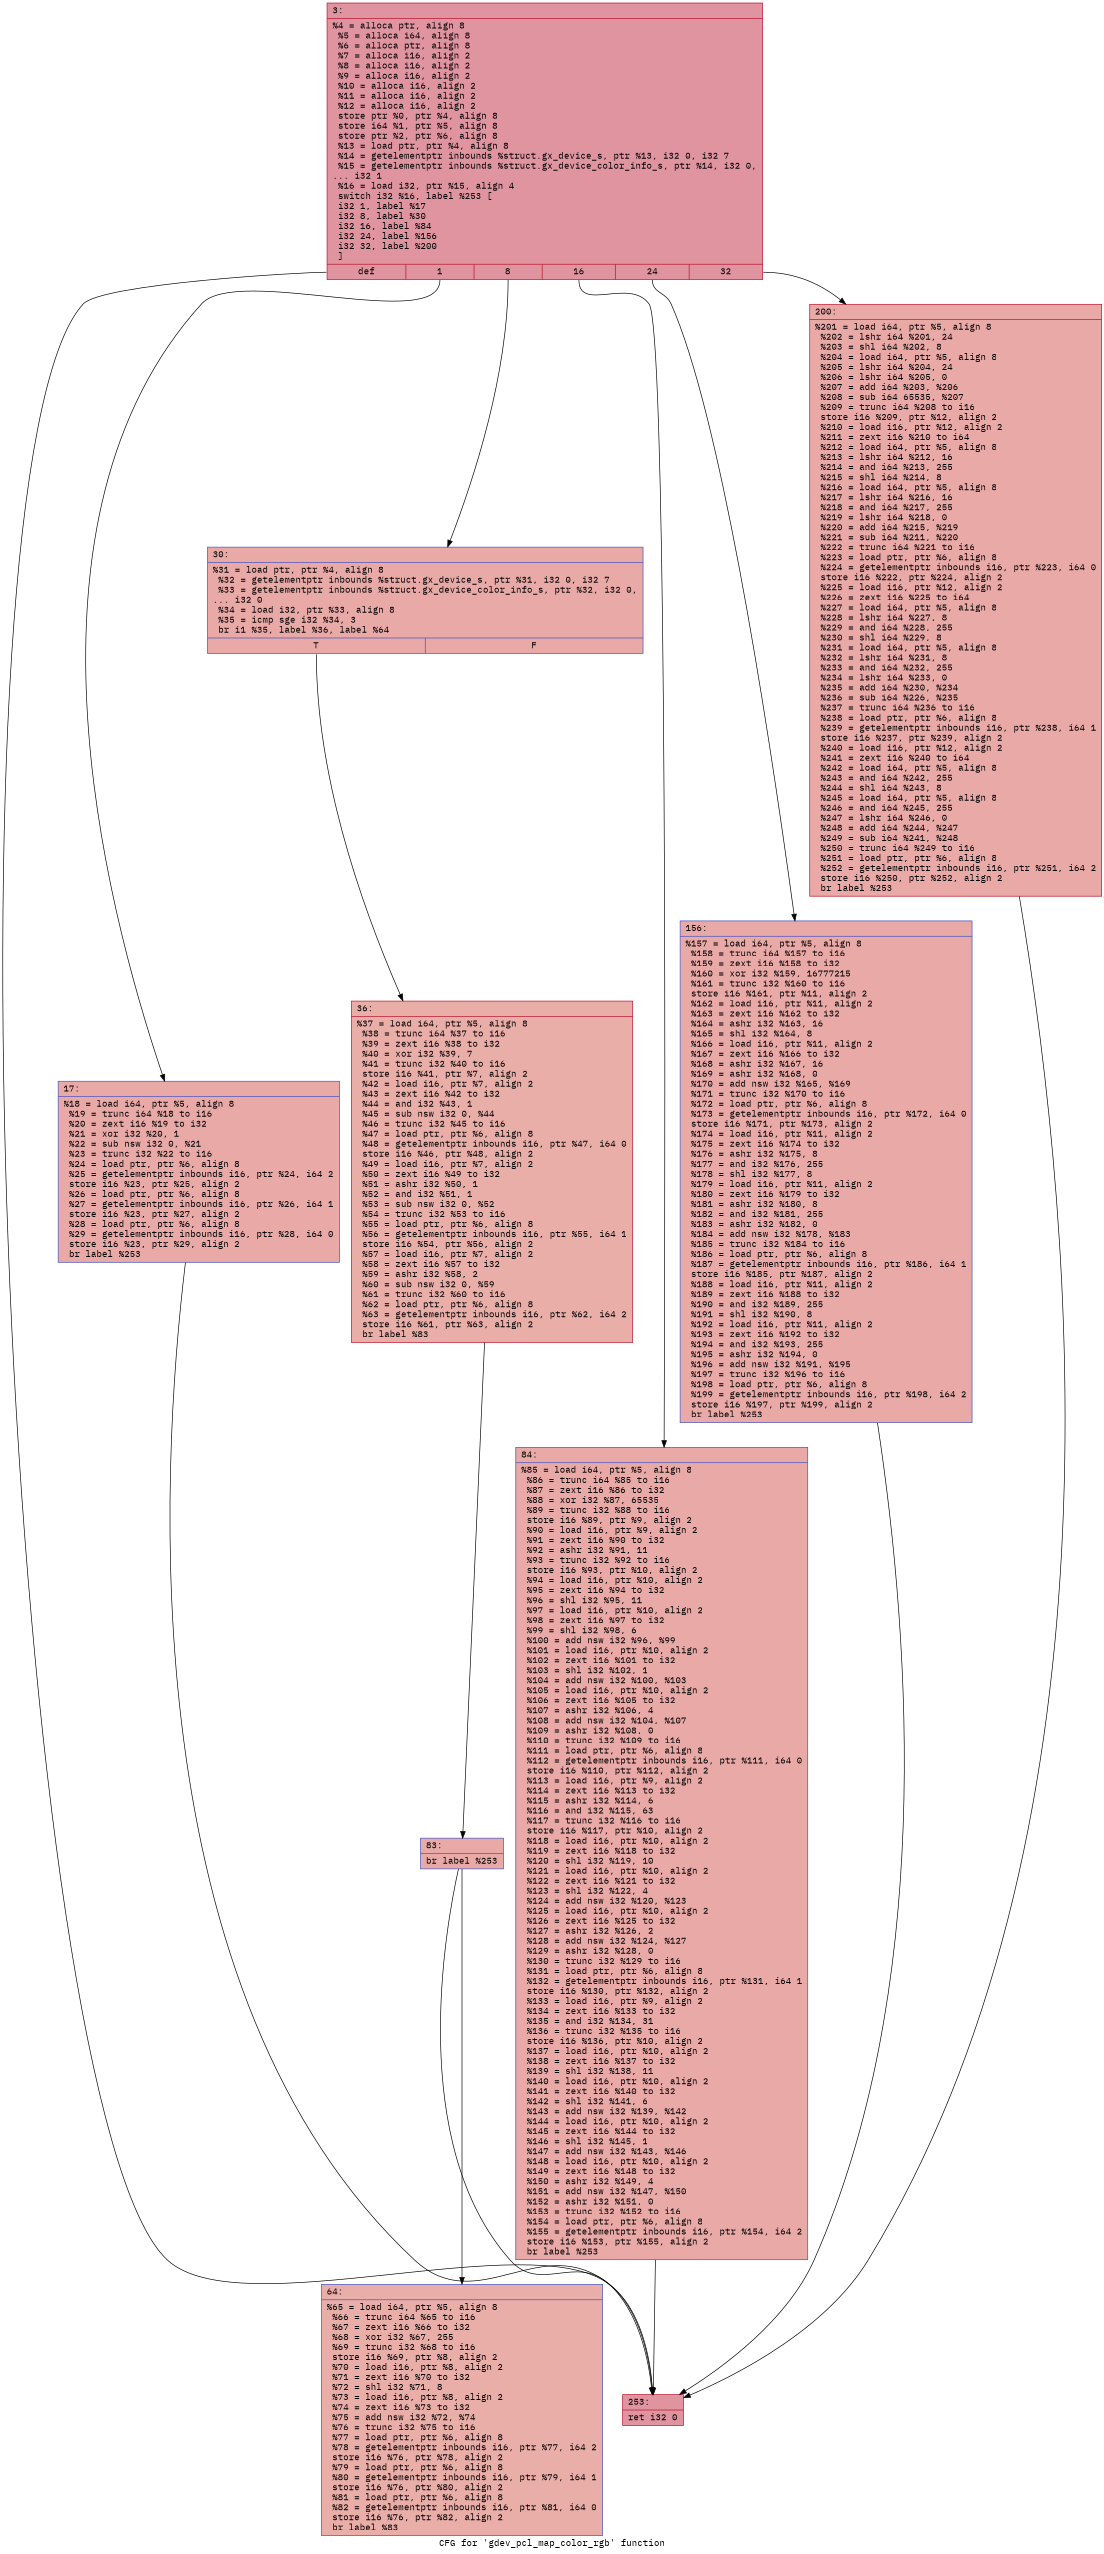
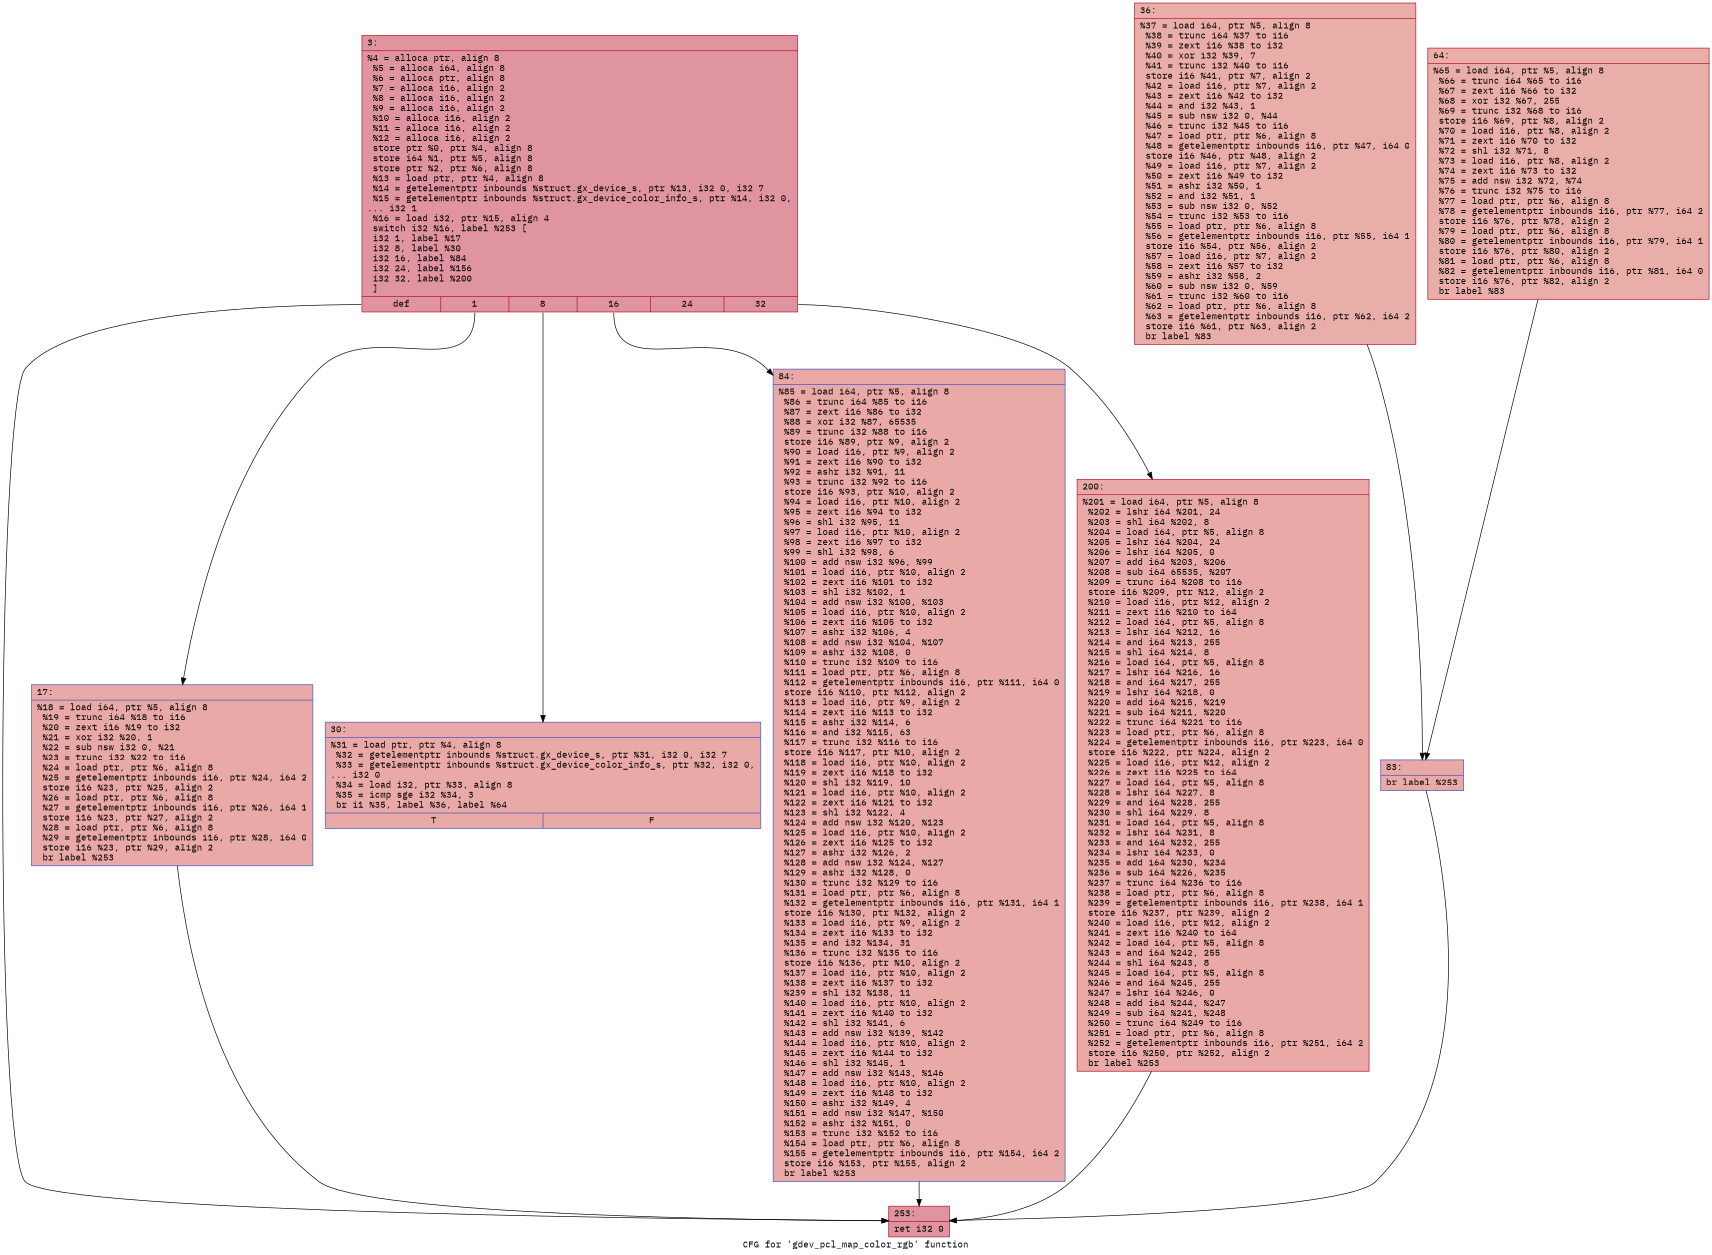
(341, 828) -> none
(826, 1172) -> none
(588, 2071) -> (845, 993)
(462, 2073) -> (1483, 526)
(462, 2410) -> (1568, 174)
